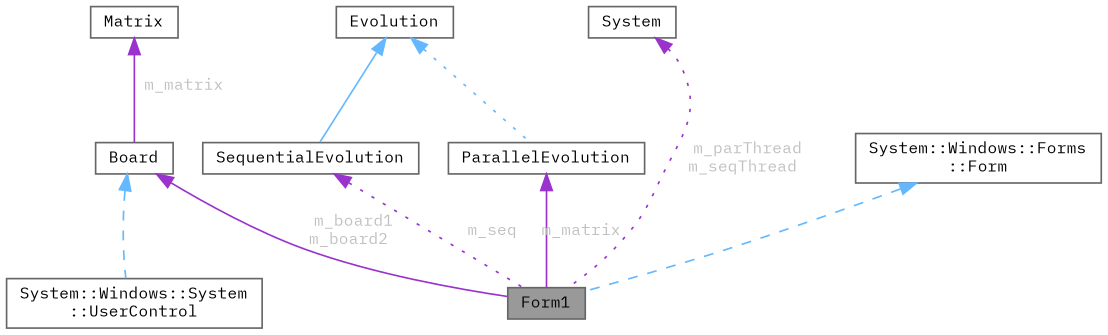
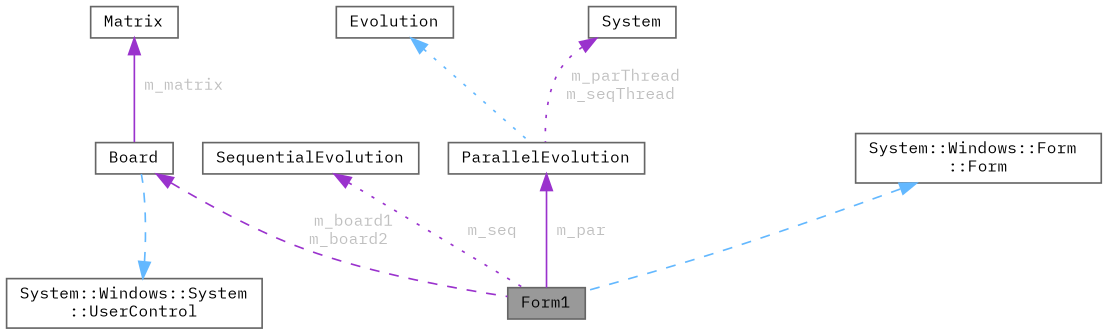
(348, 97) -> none
(978, 158) -> (978, 158)
(660, 180) -> (551, 89)
(577, 231) -> (577, 231)
(123, 235) -> (145, 218)
(333, 258) -> (333, 258)
